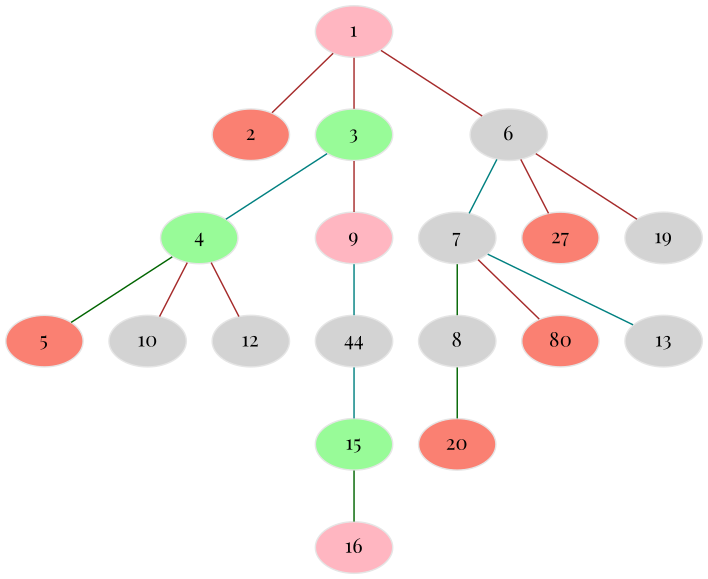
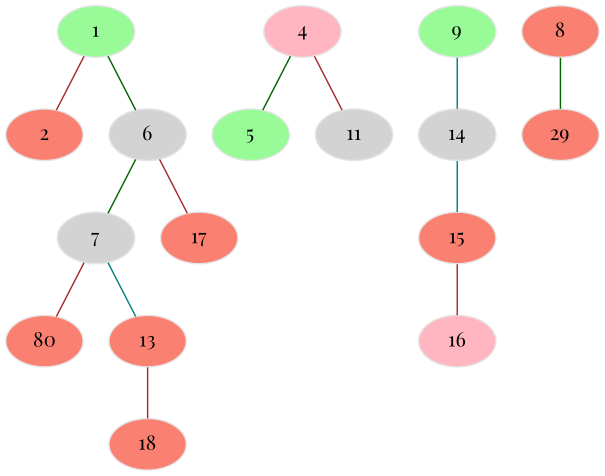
(354, 32) -> (96, 32)
(432, 83) -> (122, 83)
(354, 135) -> none
(483, 186) -> (122, 186)
(199, 238) -> (302, 32)
(354, 238) -> (457, 32)
(560, 238) -> (199, 238)
(664, 238) -> none
(457, 290) -> none
(44, 341) -> (251, 135)
(148, 341) -> (354, 135)
(251, 341) -> none
(354, 341) -> (457, 135)
(457, 341) -> (560, 32)
(664, 341) -> (148, 341)
none -> (148, 444)
(354, 444) -> (457, 238)
(457, 444) -> (560, 135)
(354, 496) -> (457, 290)
